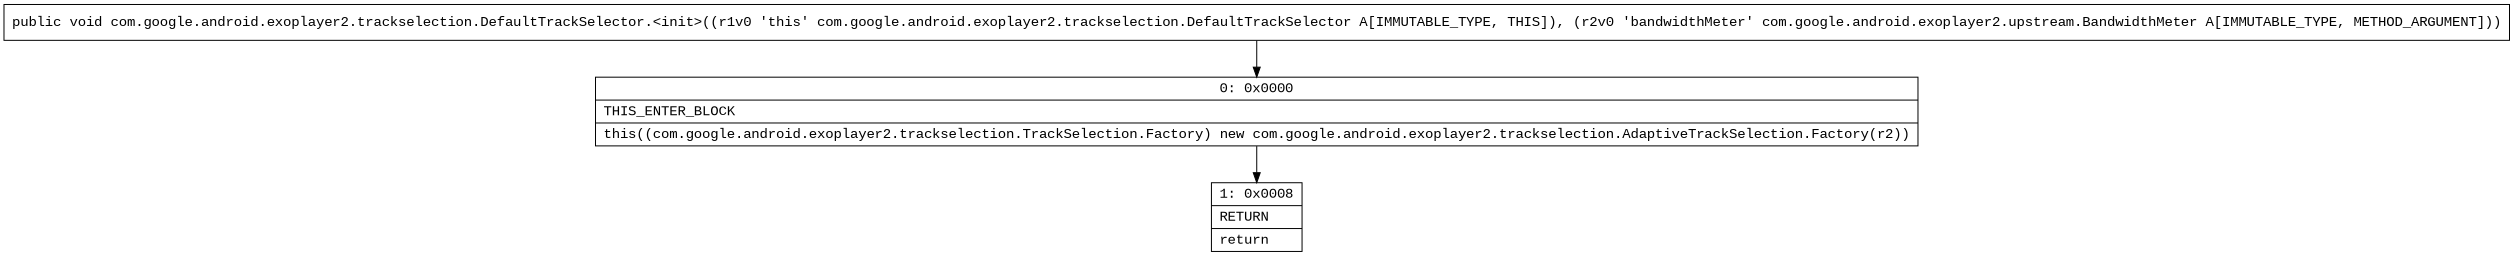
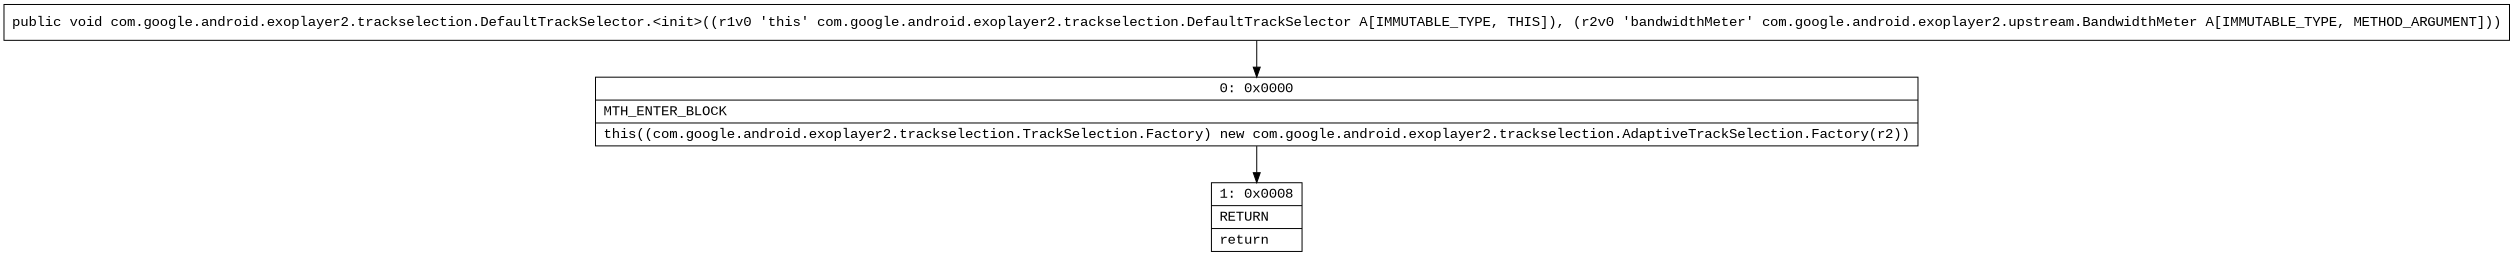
(670, 111) -> (665, 111)
